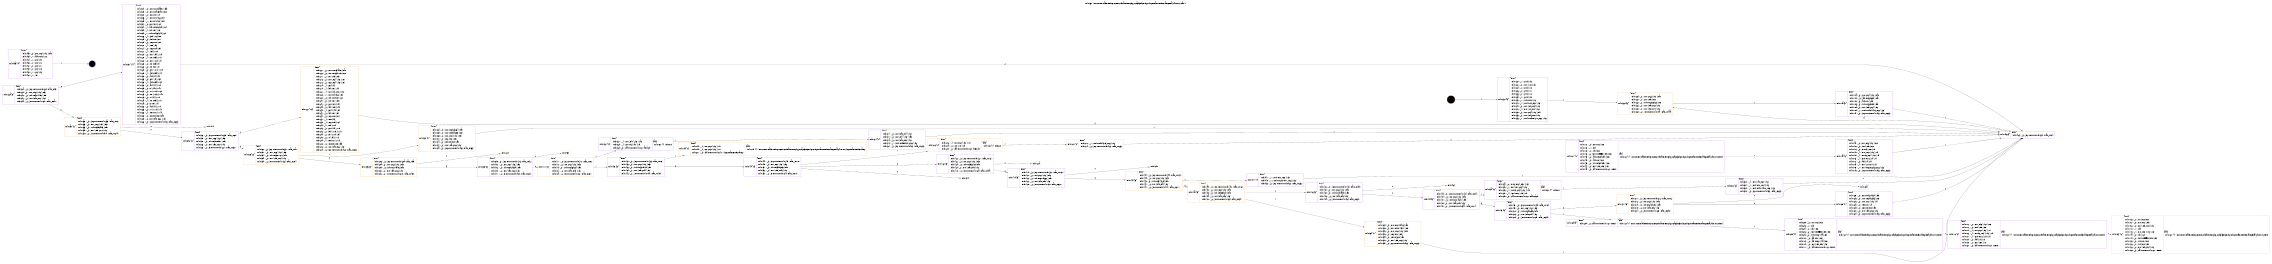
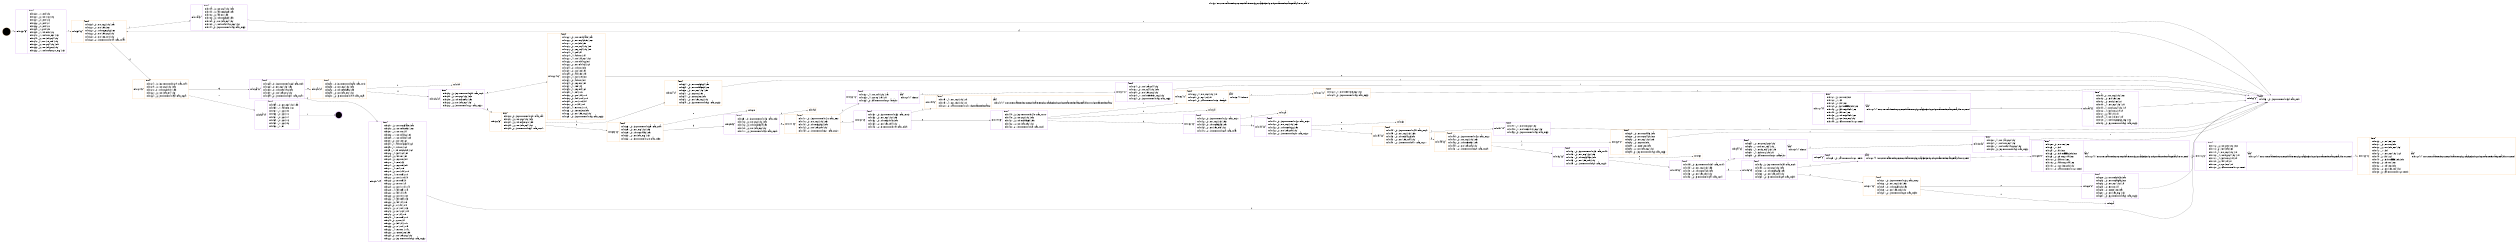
none -> (161, 89)
